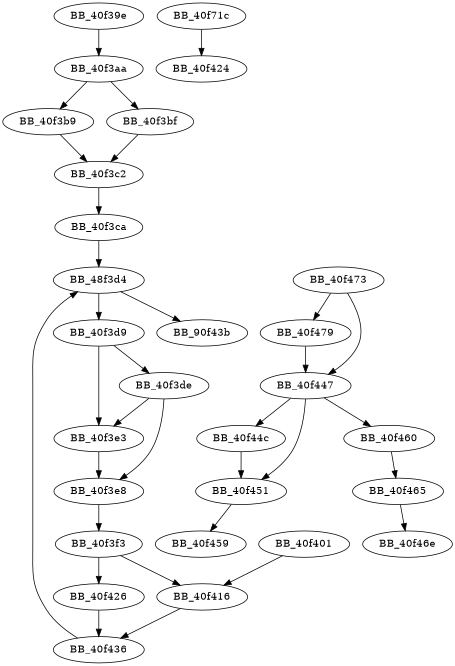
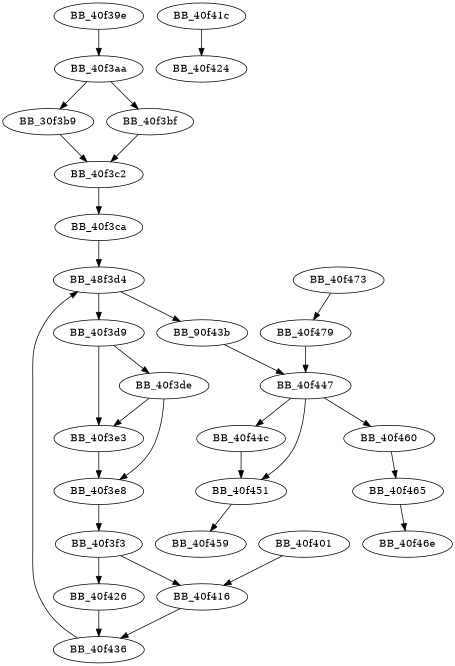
(201, 16) -> (201, 16)
(48, 122) -> (48, 122)
(361, 335) -> (251, 358)
